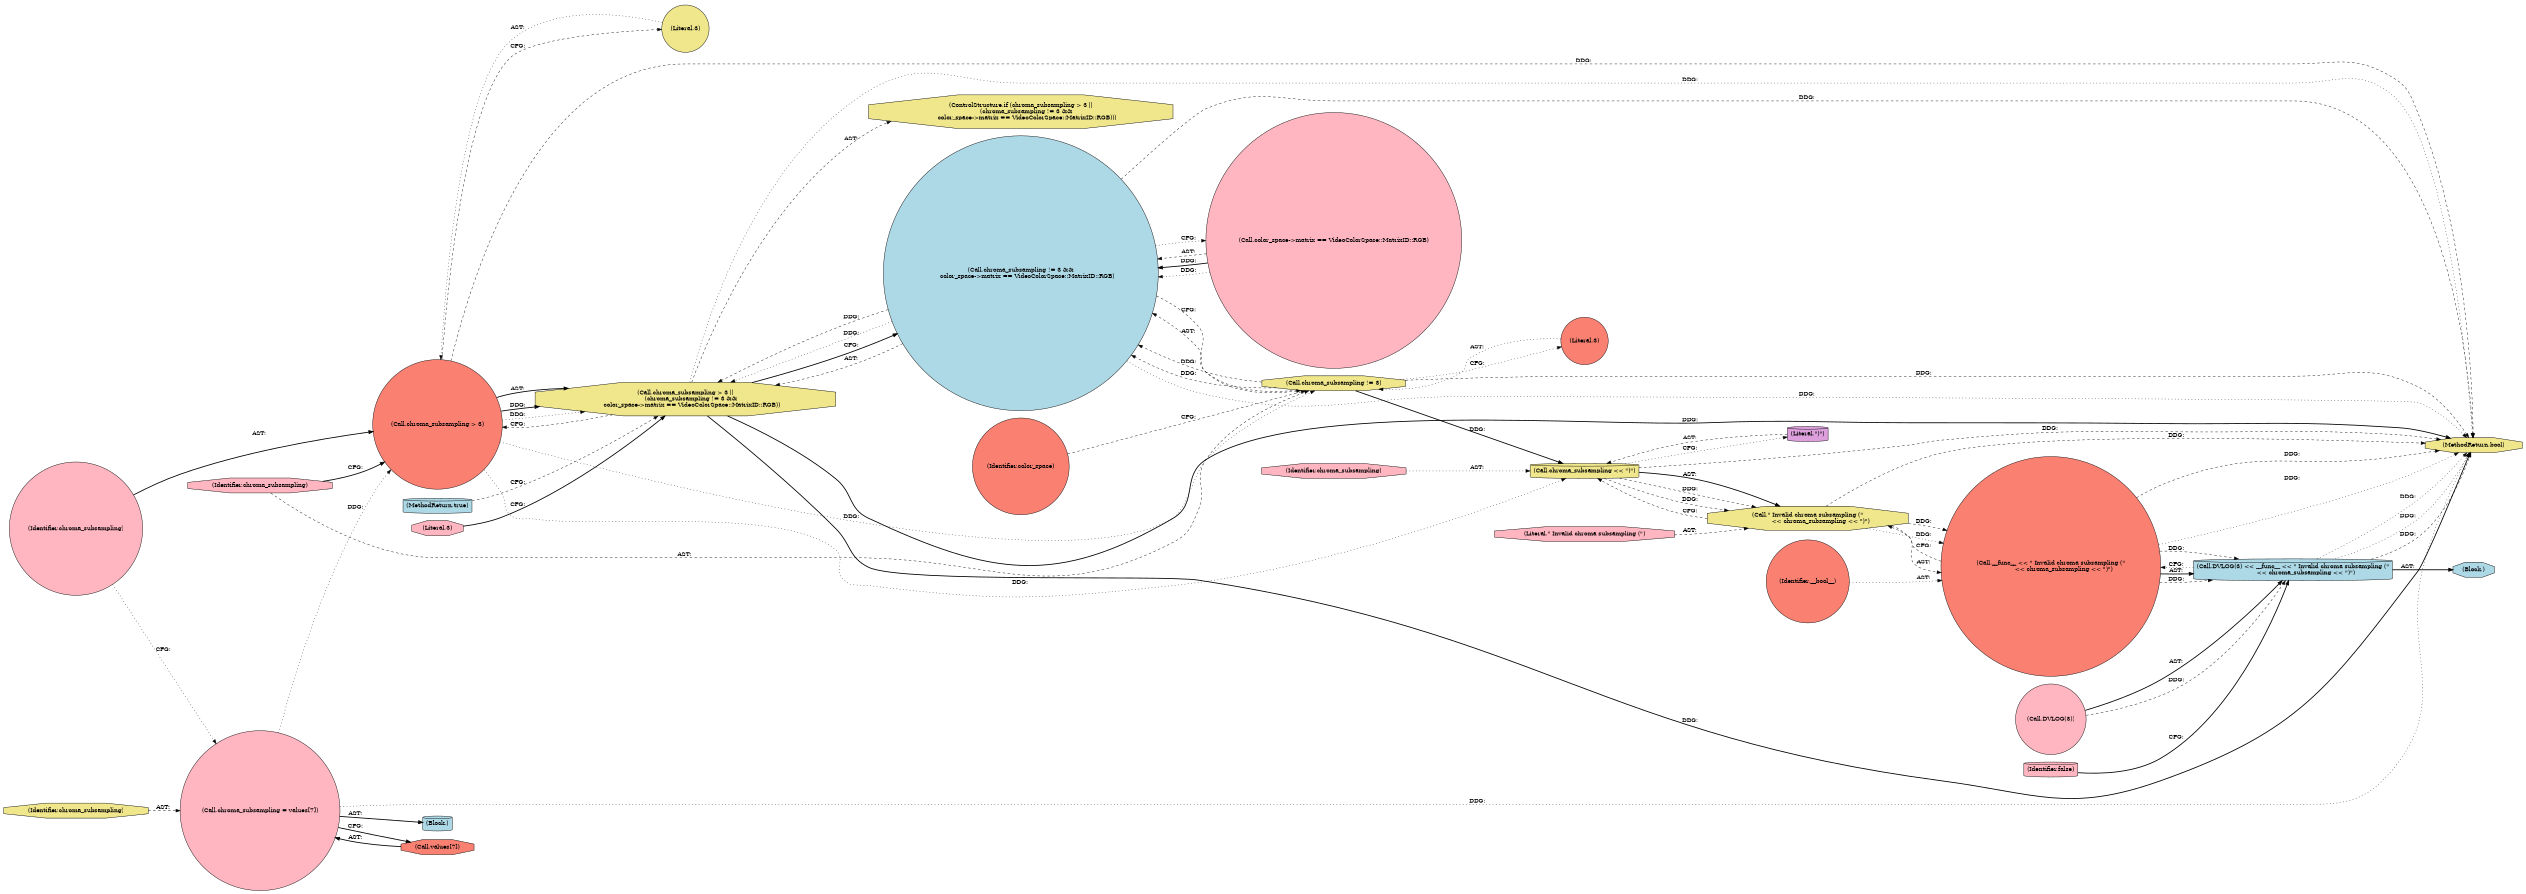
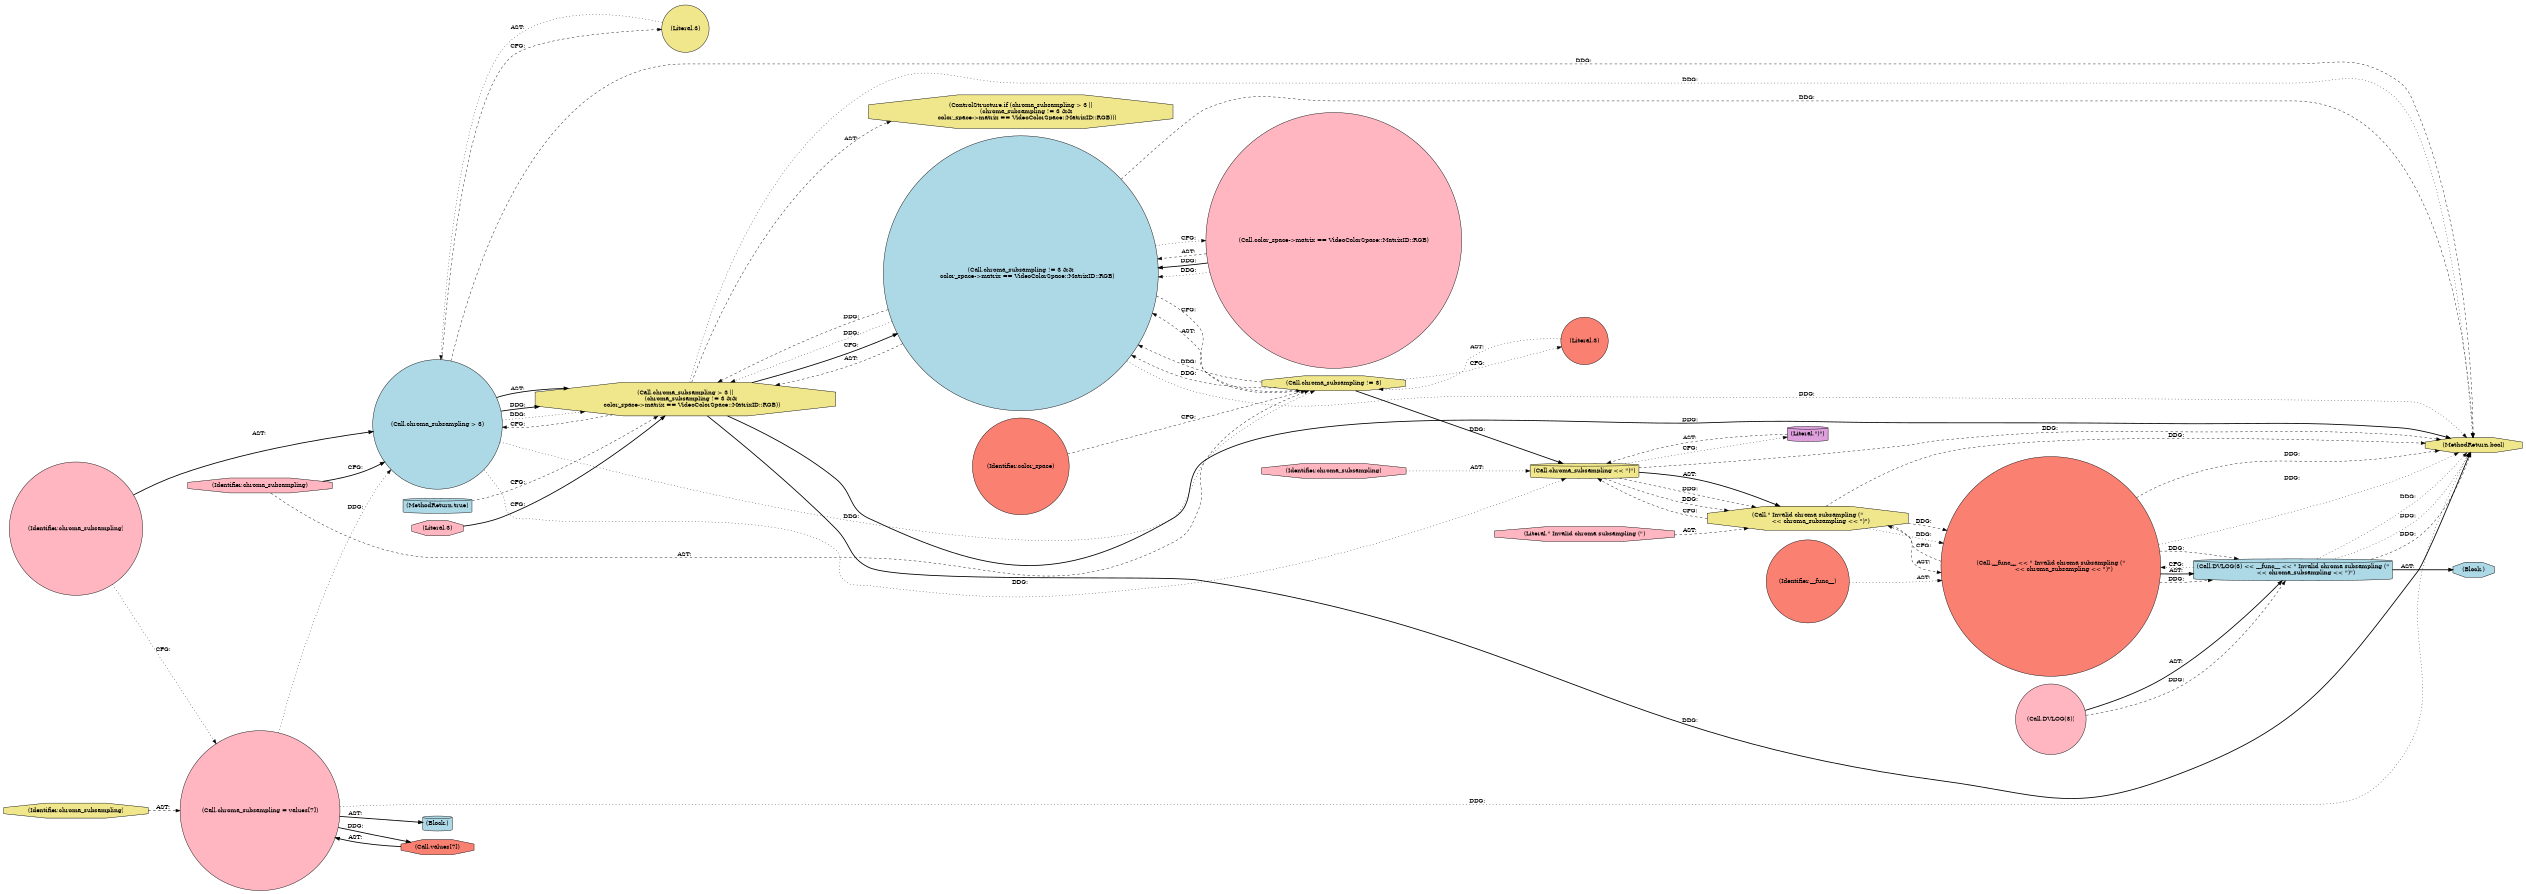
(1947, 376) -> none
(437, 424) -> (437, 424)
(1808, 581) -> (1808, 581)
(2051, 770) -> none
(356, 826) -> (356, 826)
